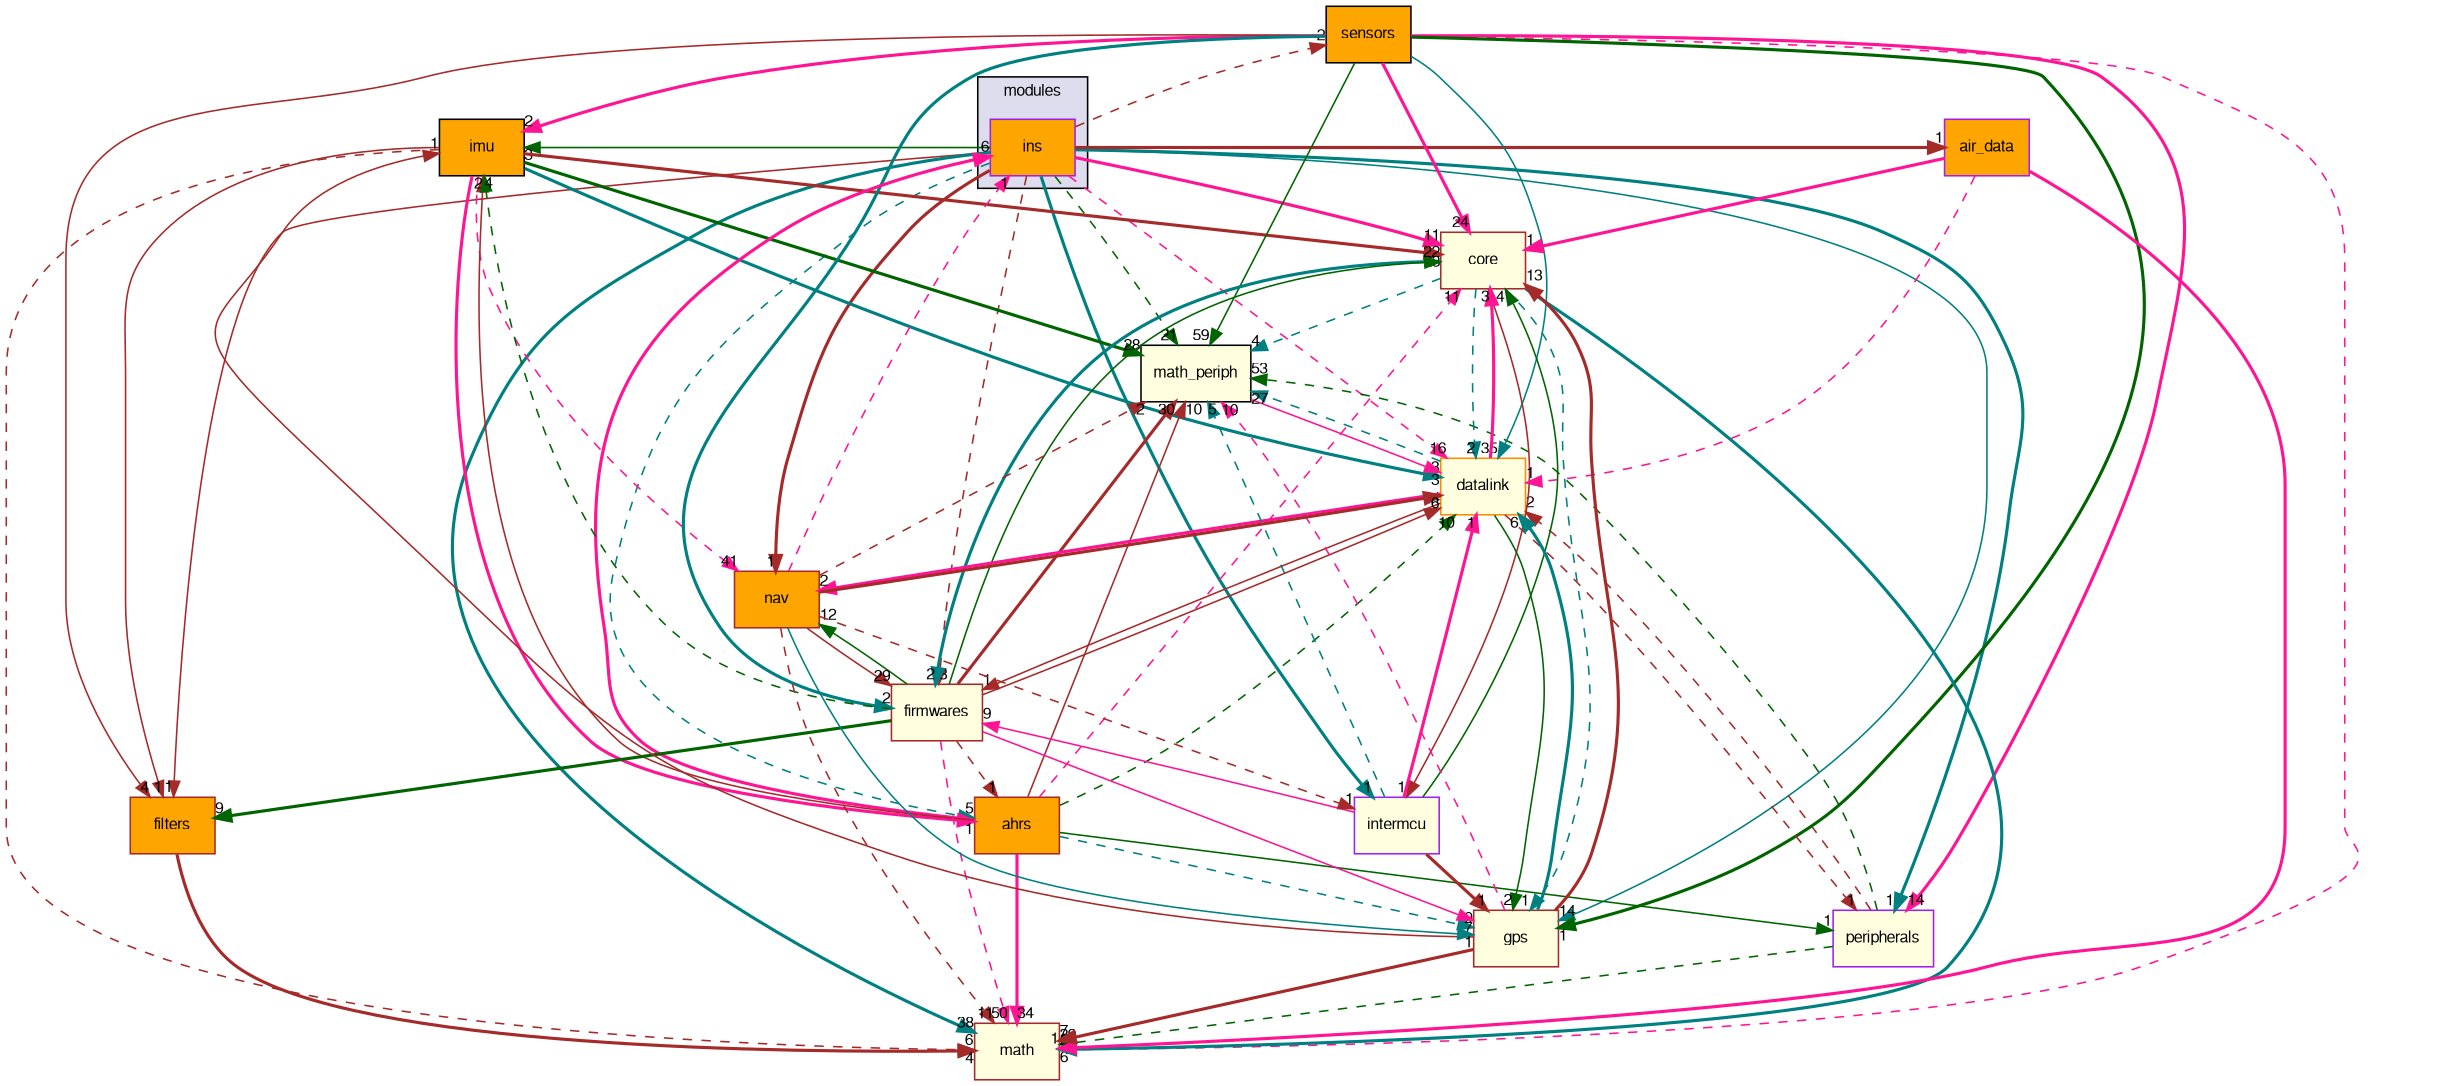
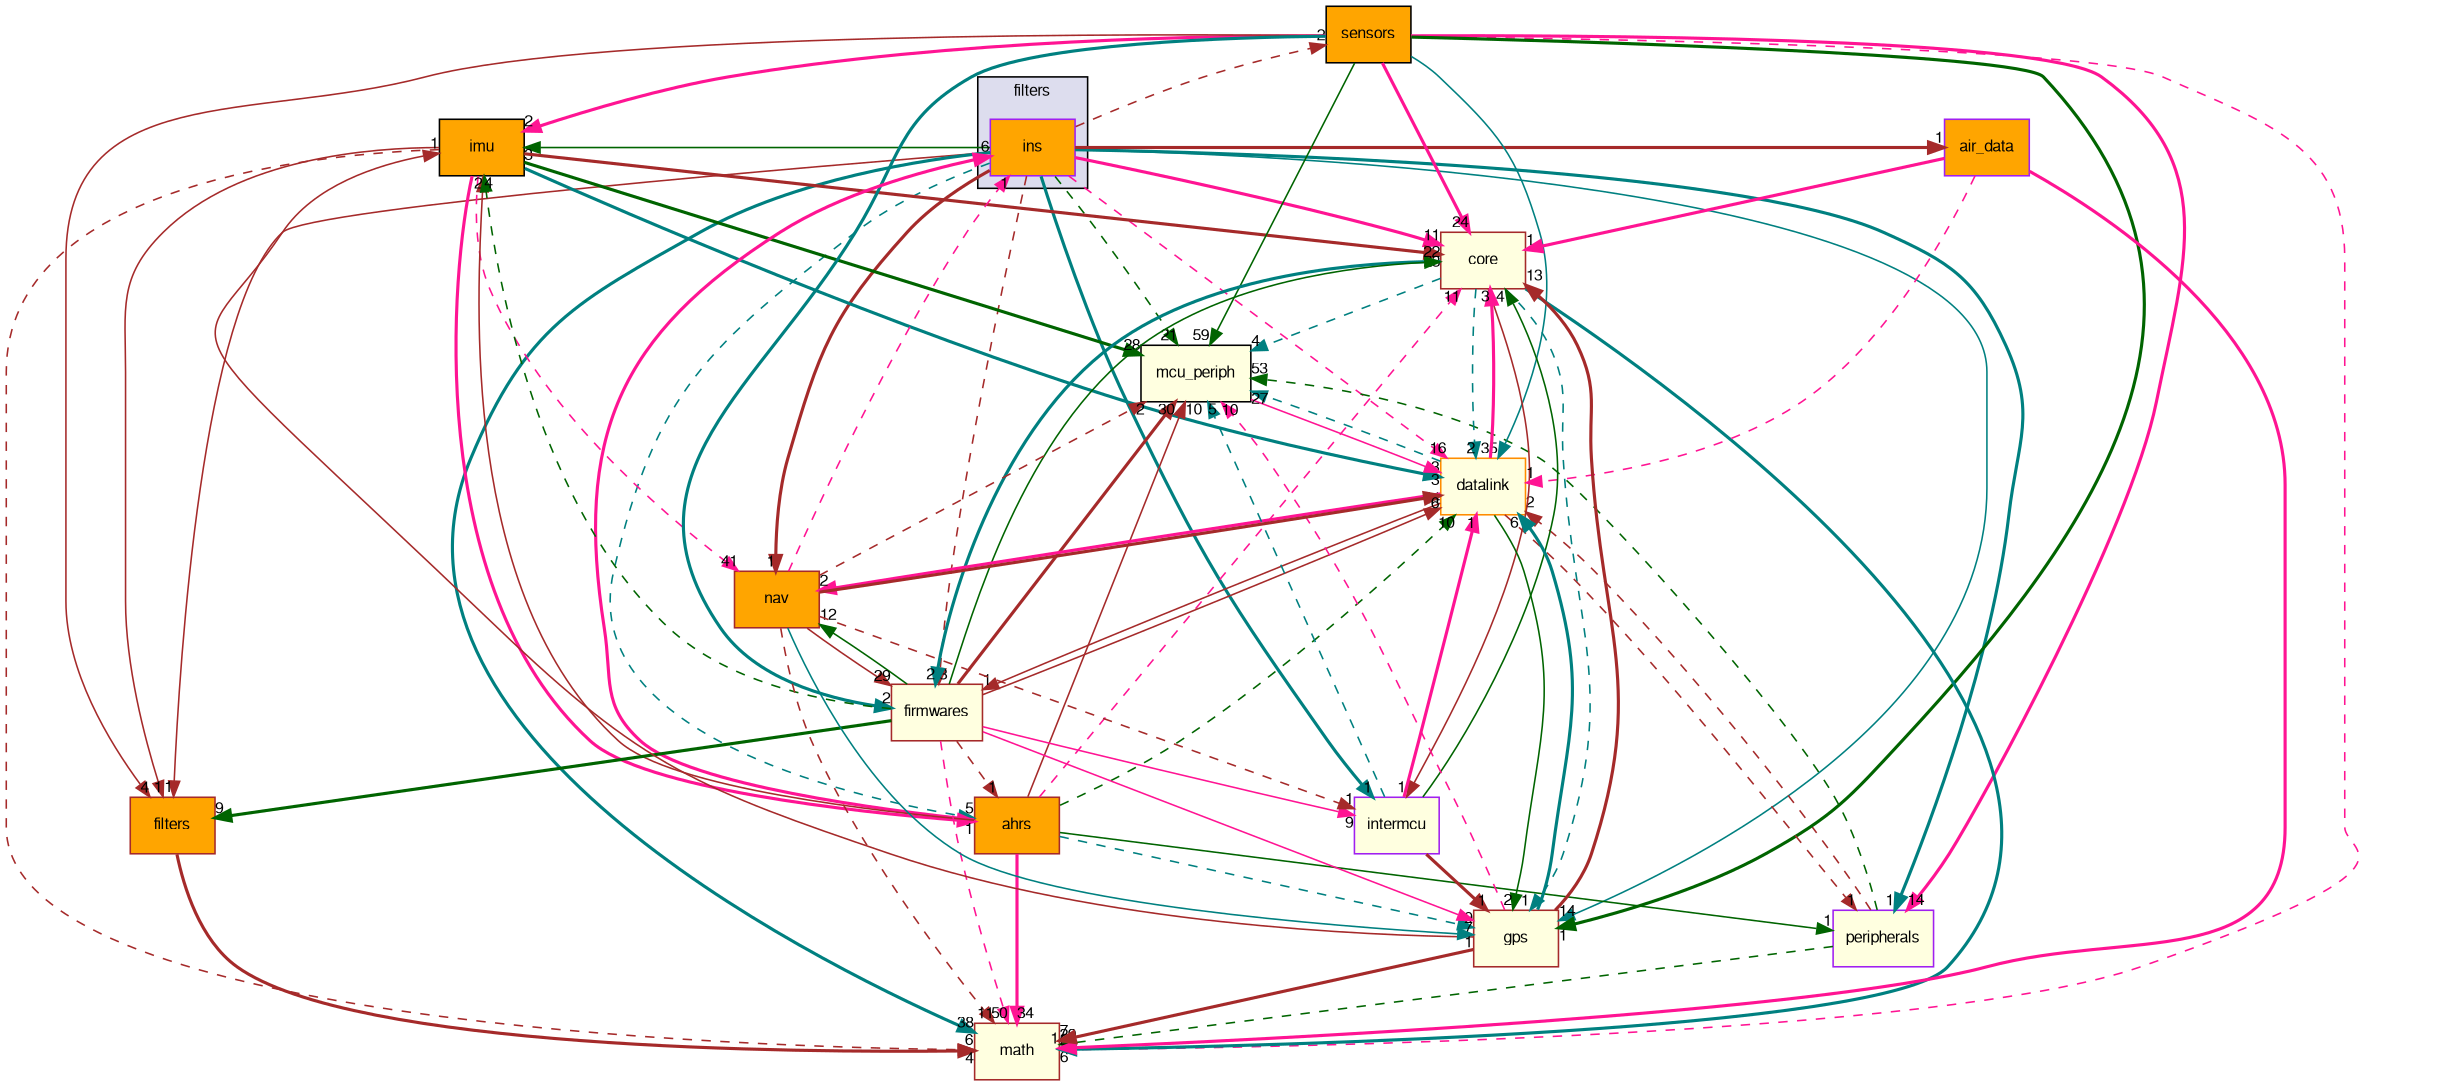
(1033, 92) -> (1033, 92)
(1196, 374) -> (1196, 374)
(1177, 769) -> (1160, 770)
